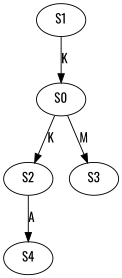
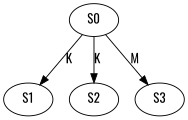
(61, 55) -> (64, 56)
(28, 258) -> none
